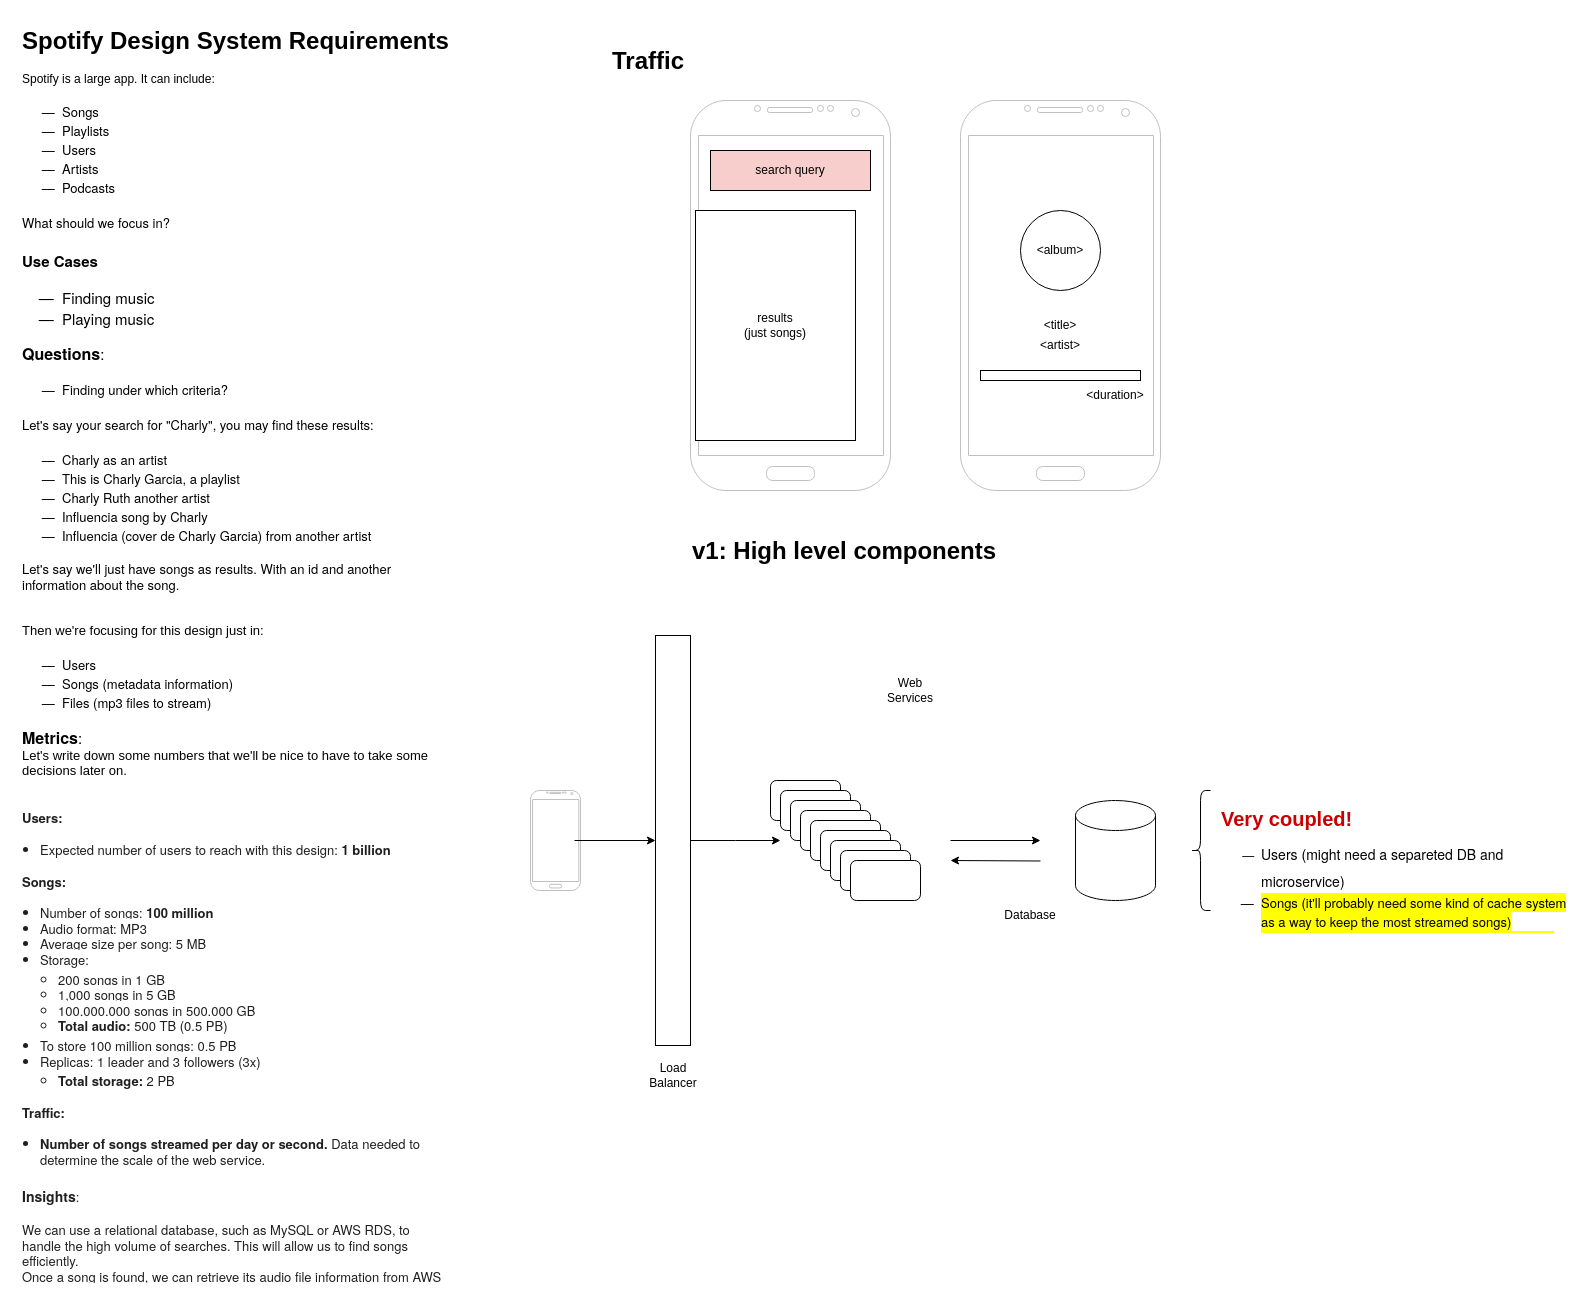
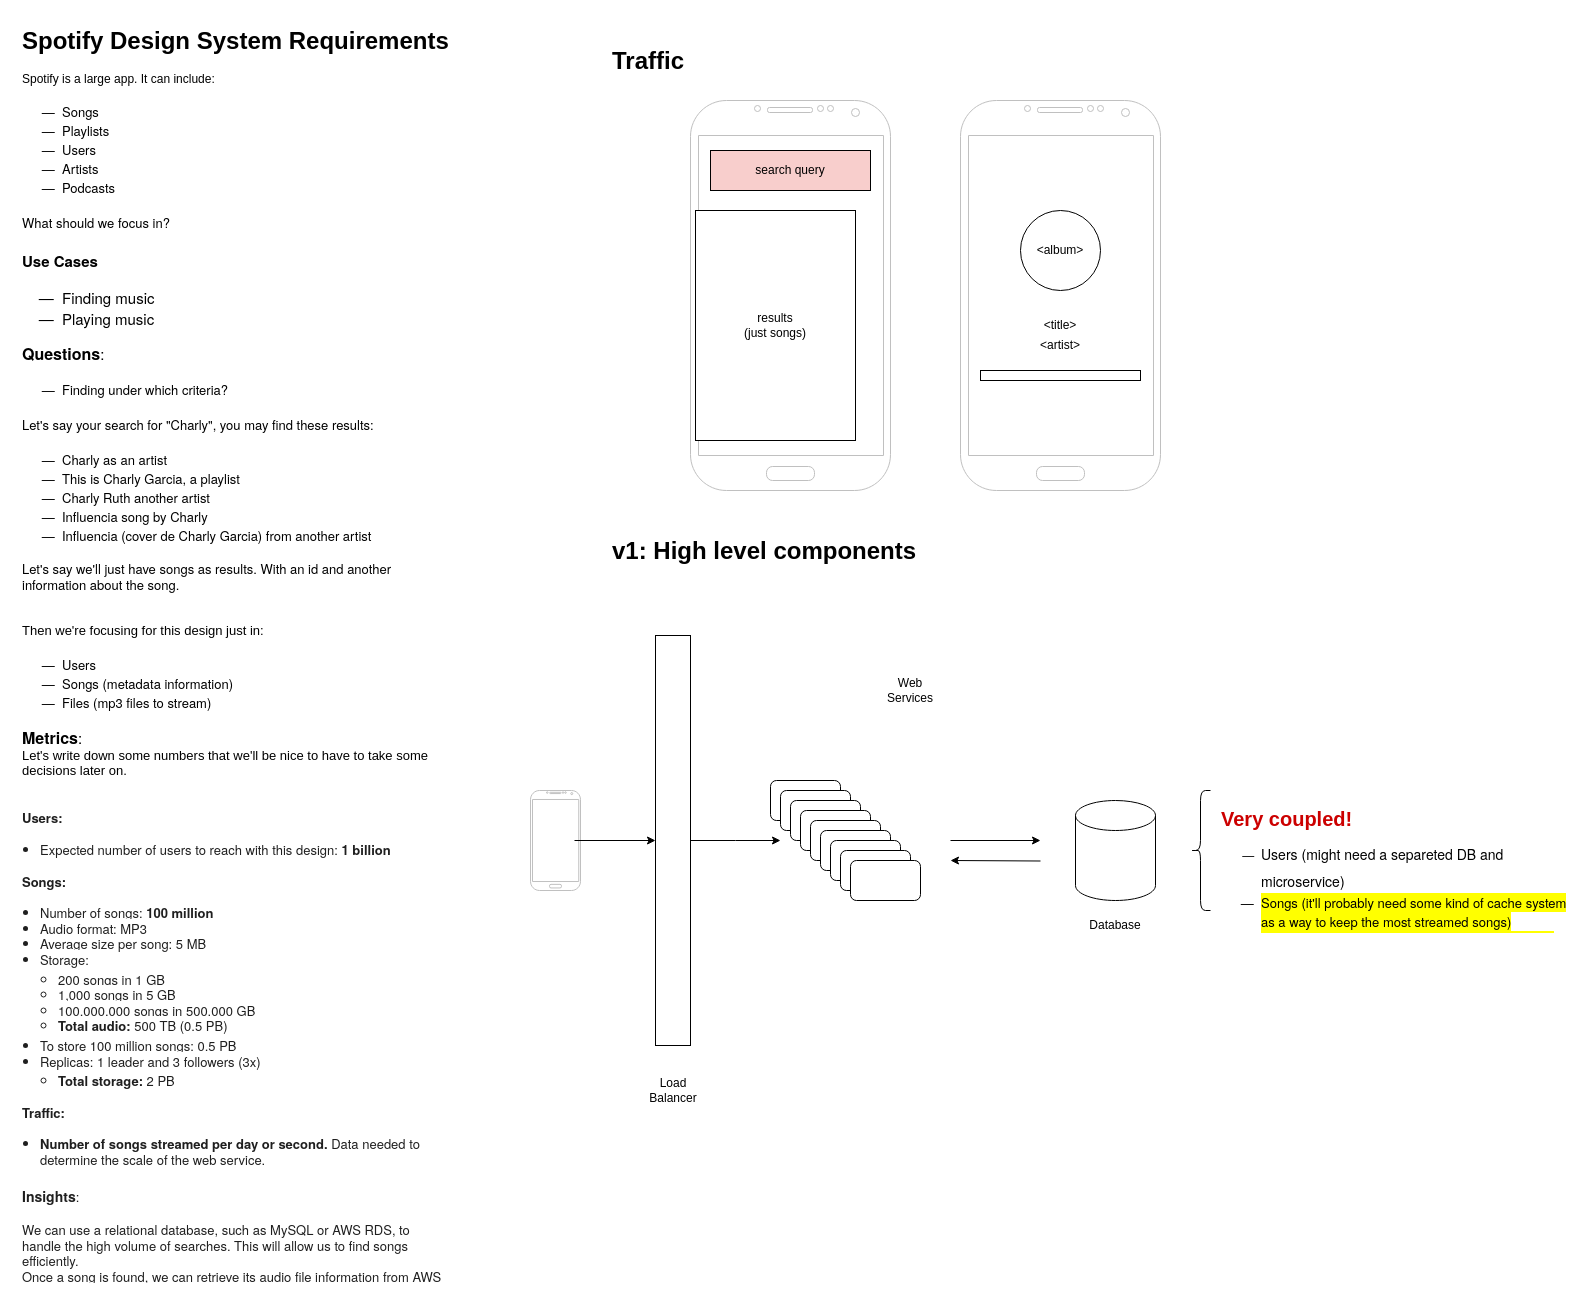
(1116, 396) -> none
(861, 551) -> (781, 551)
(1031, 916) -> (1116, 926)
(674, 1076) -> (674, 1091)
